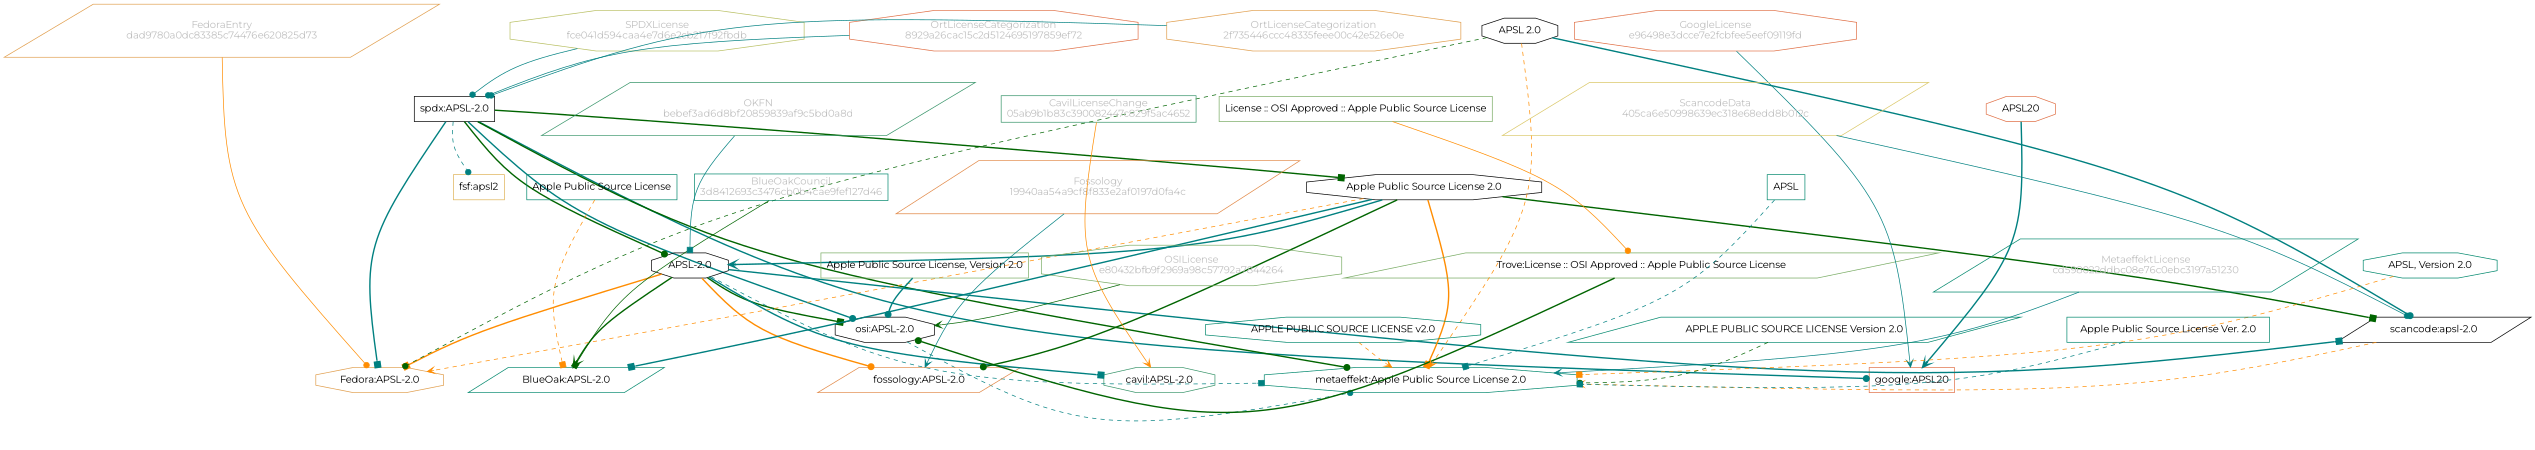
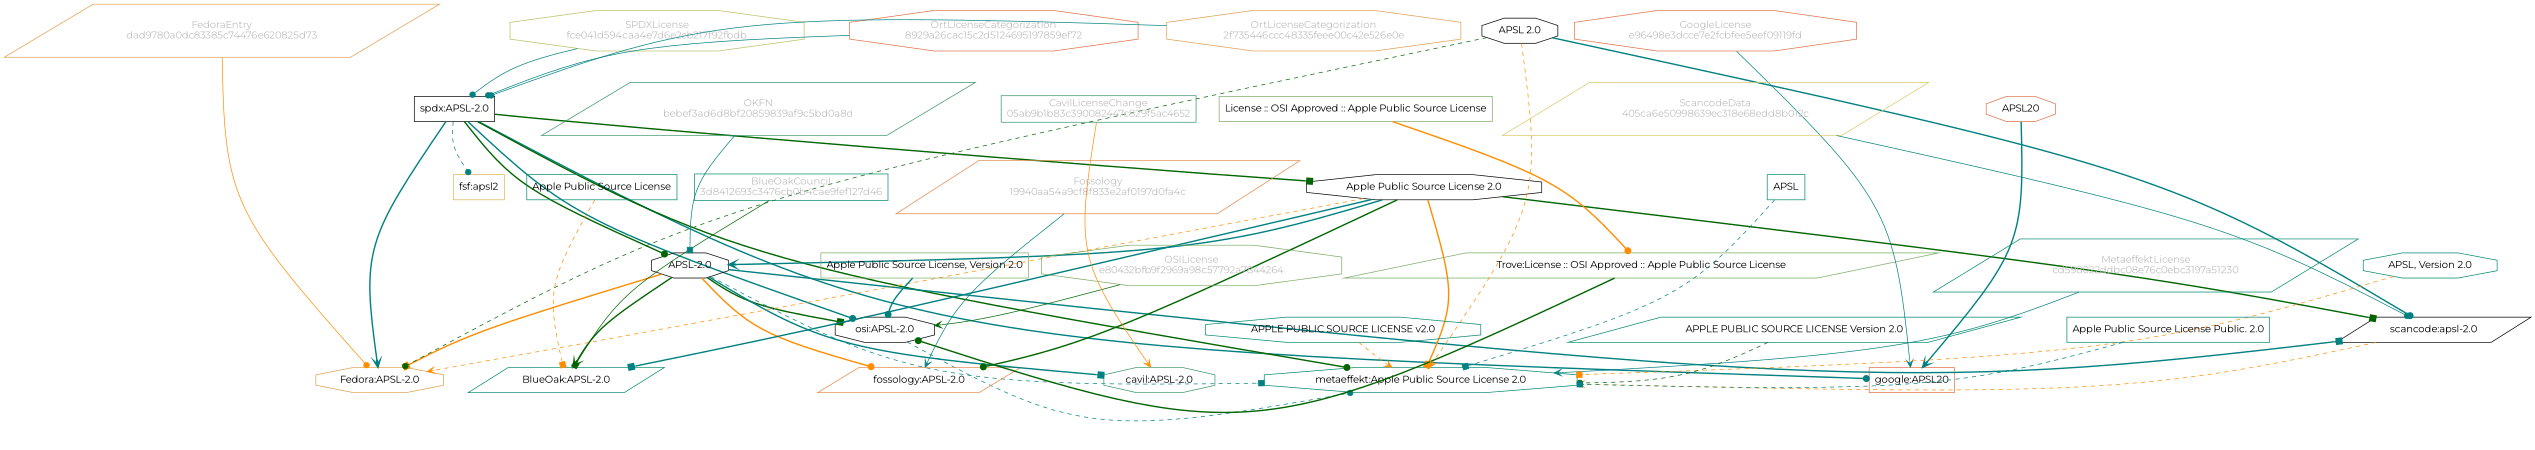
(916, 142) -> (900, 150)
(1519, 168) -> (1519, 168)
(380, 233) -> (380, 233)
(2168, 330) -> (2168, 330)
